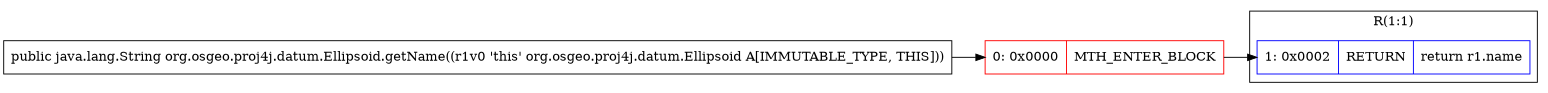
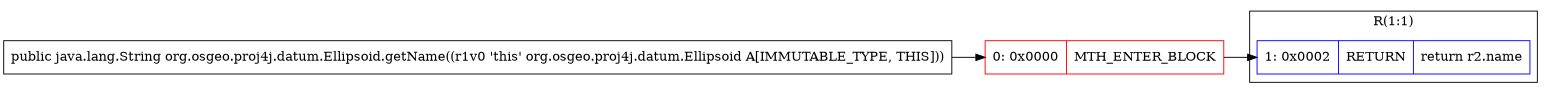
(1472, 57) -> (1472, 57)
